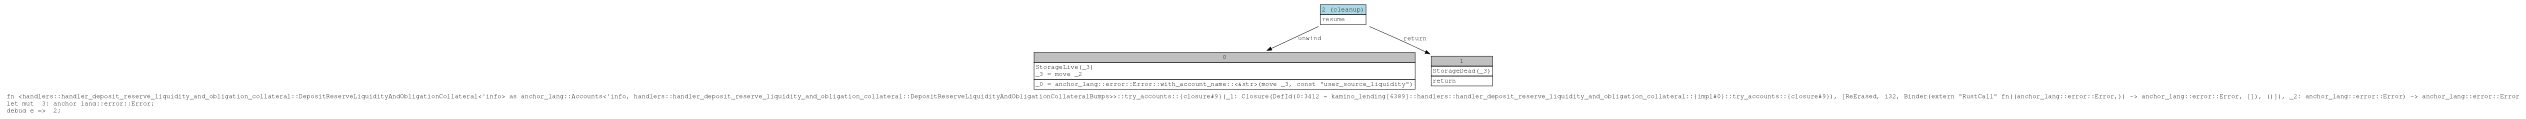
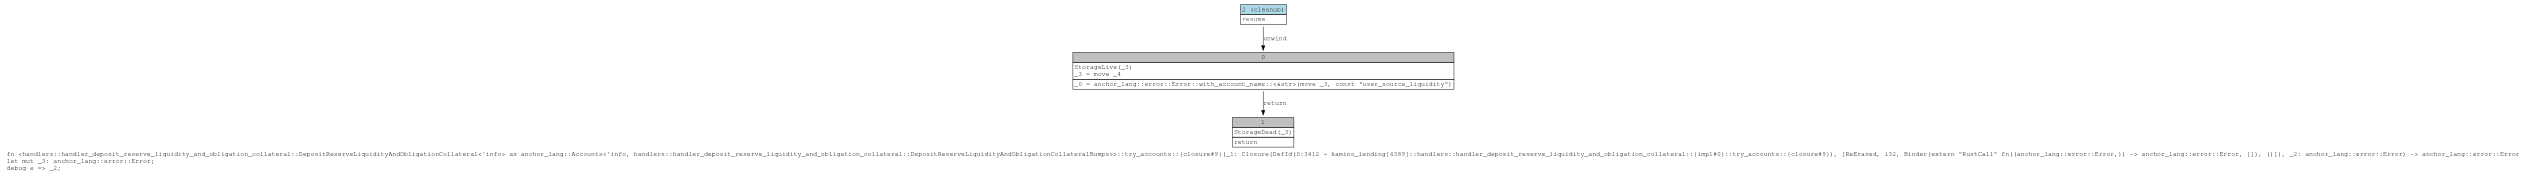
(1398, 39) -> (1263, 101)
(1059, 74) -> (1098, 74)
